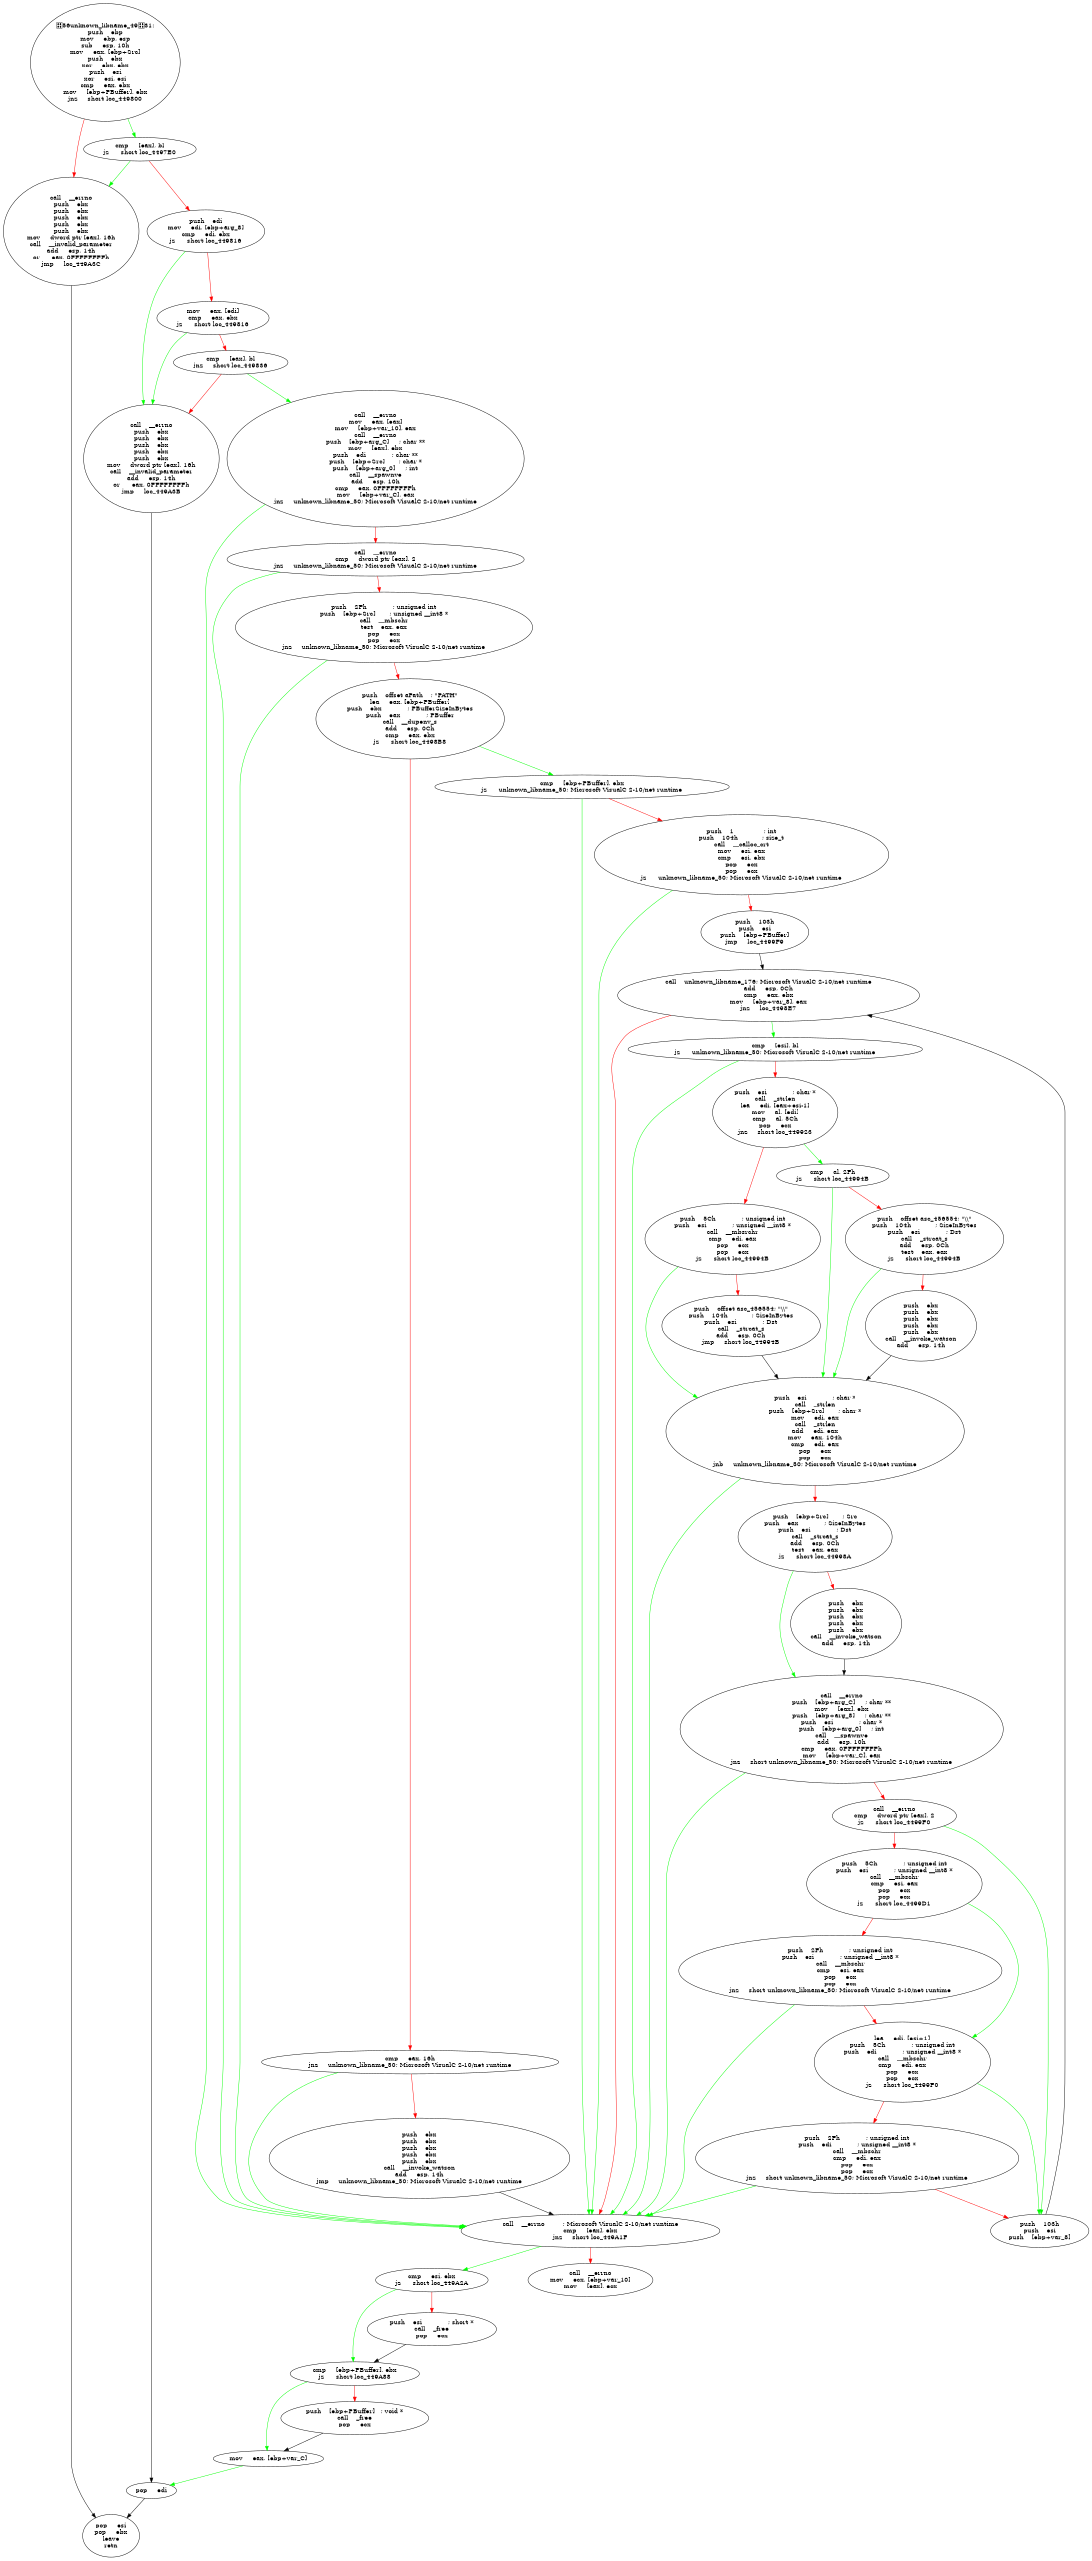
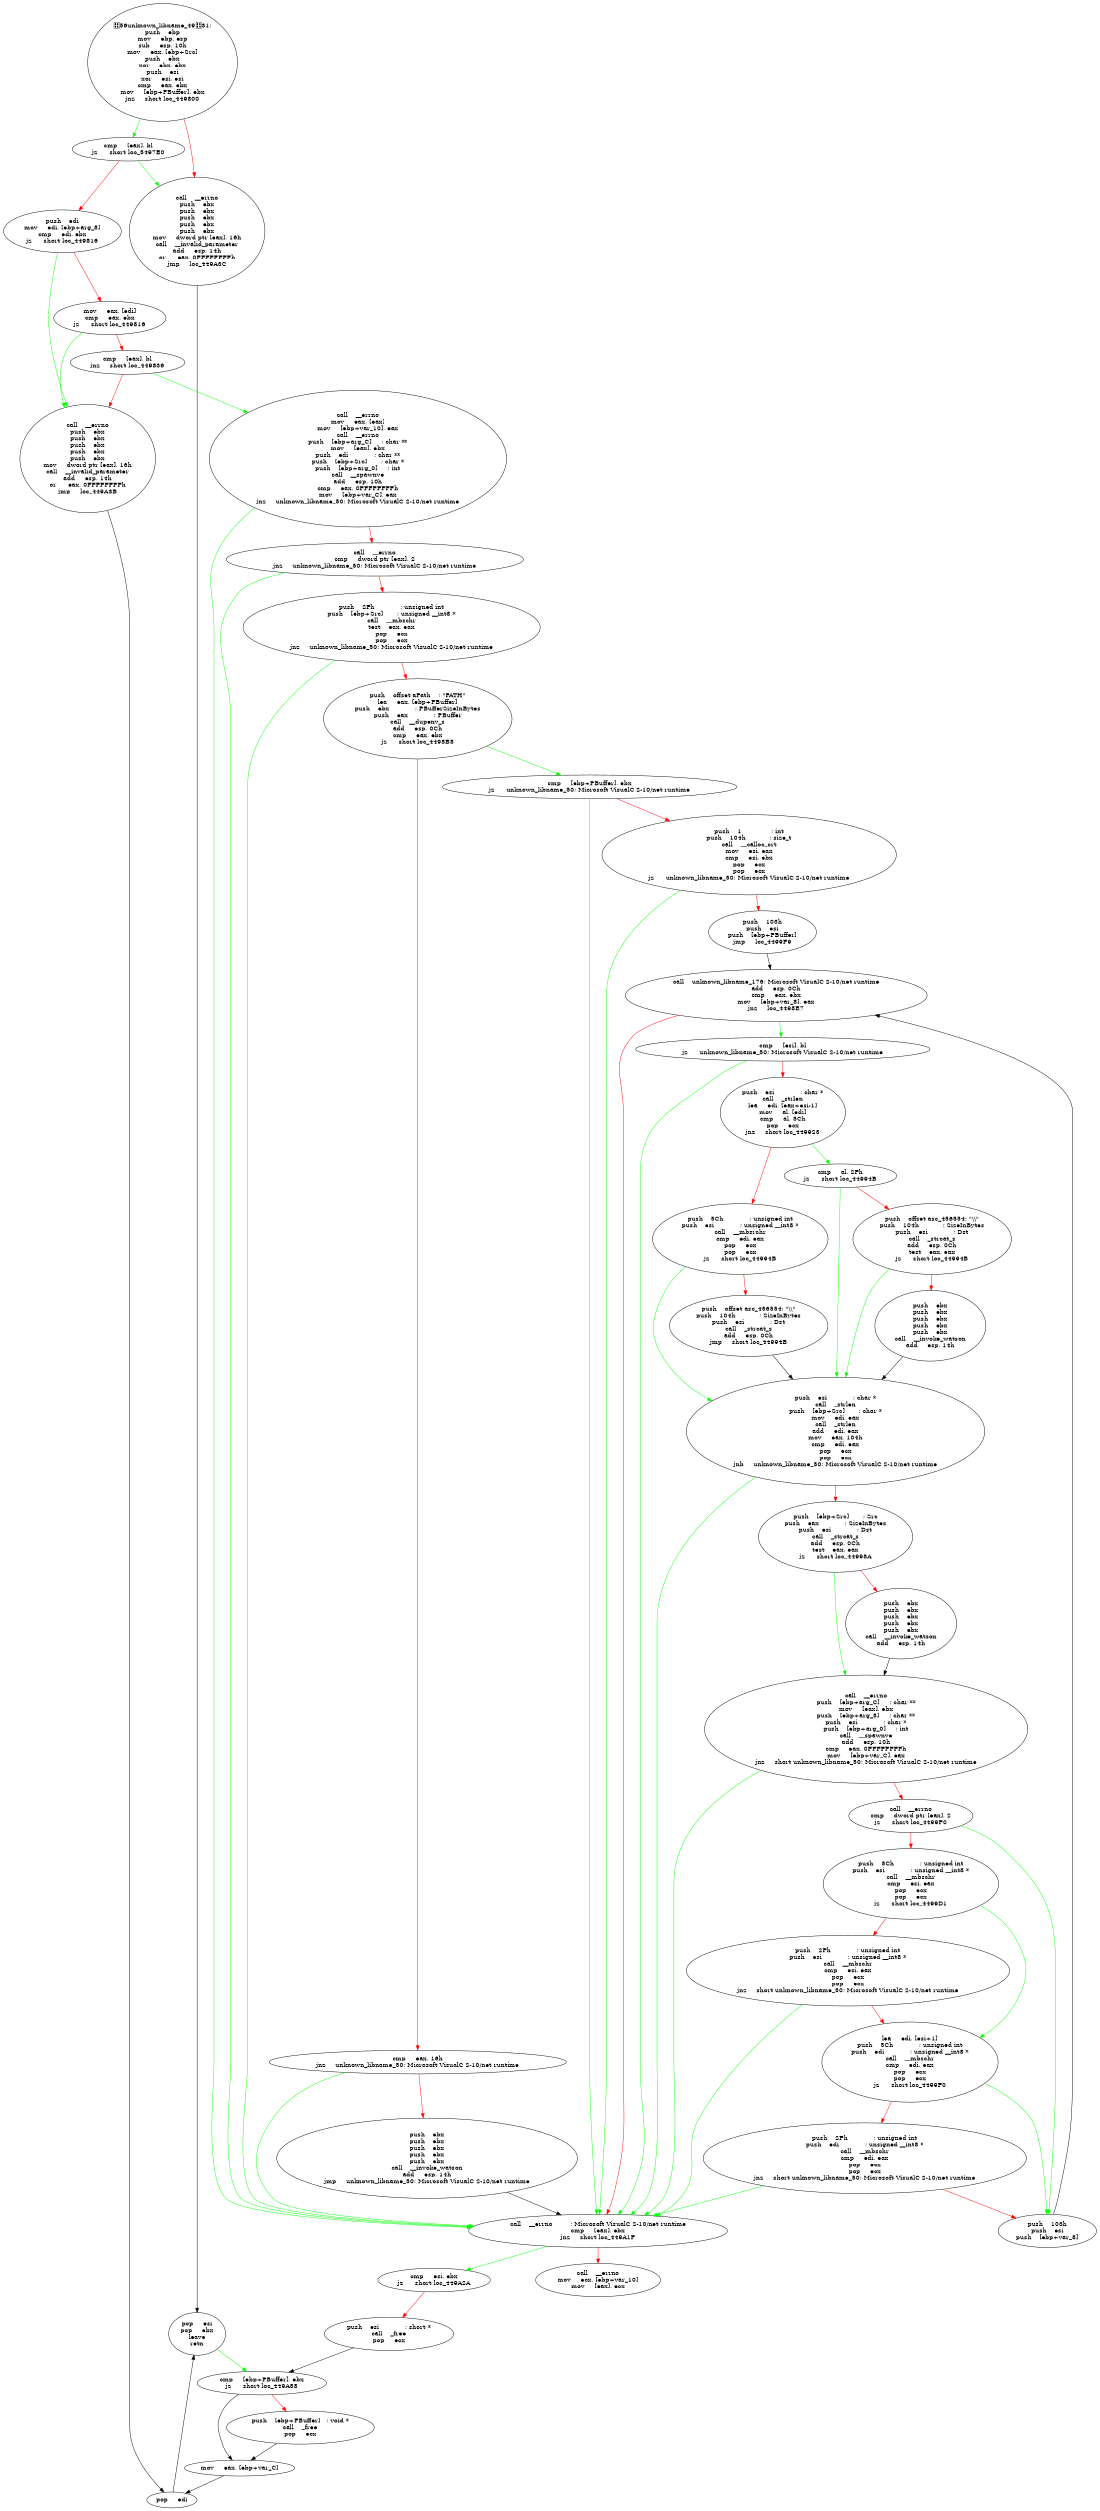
(140, 149) -> (128, 149)
(362, 2315) -> (230, 2359)
(274, 2406) -> (218, 2423)
(209, 2475) -> (207, 2484)
